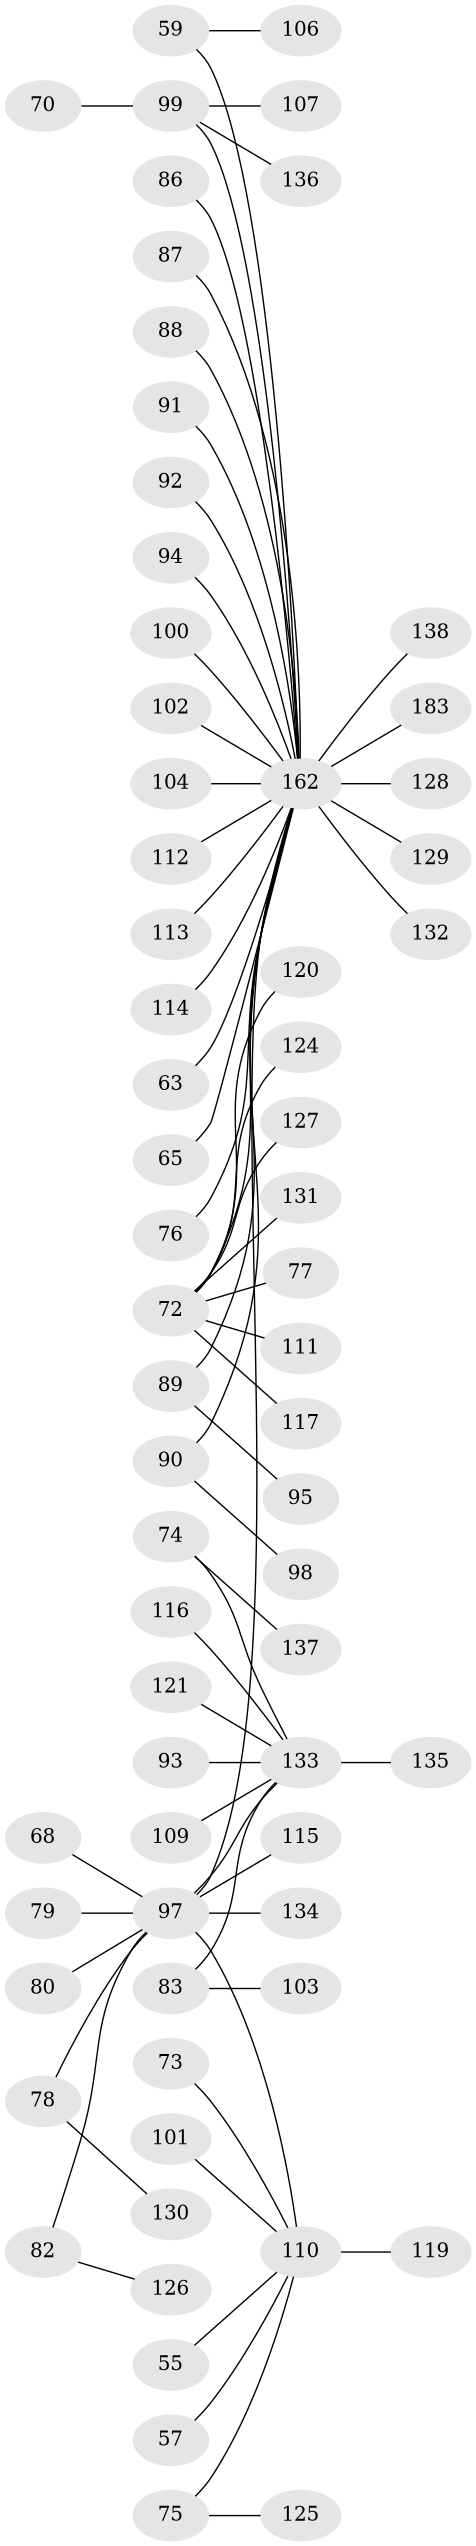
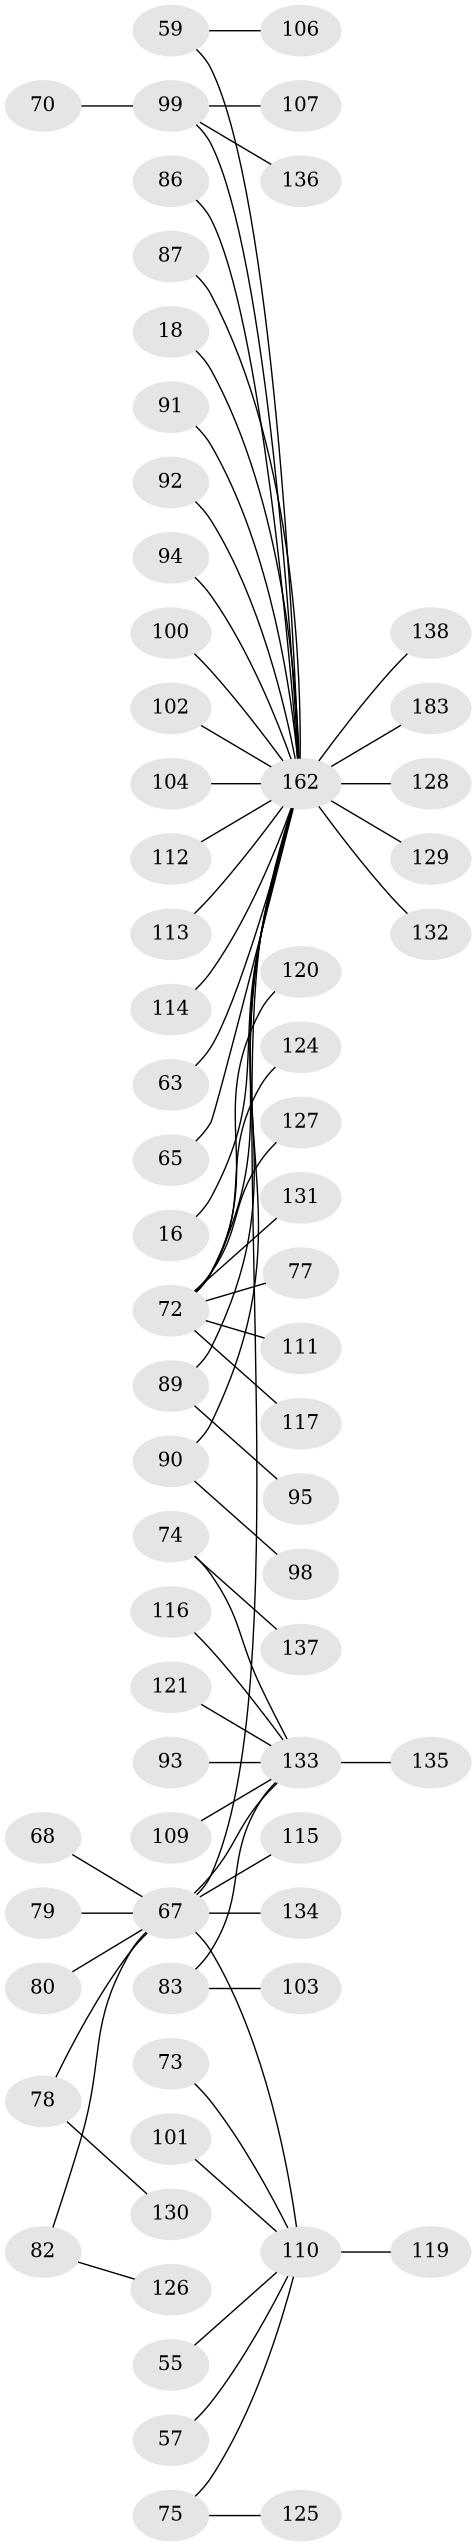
(171, 332) -> (171, 332)
(171, 1235) -> (171, 1235)
(171, 1913) -> (171, 1913)
